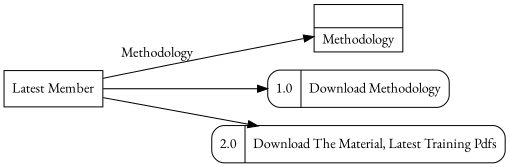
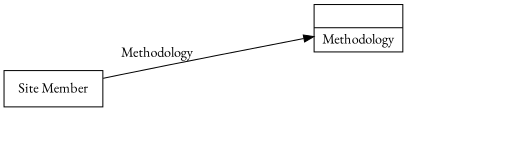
(53, 89) -> (53, 89)
(358, 89) -> none
(358, 144) -> none
